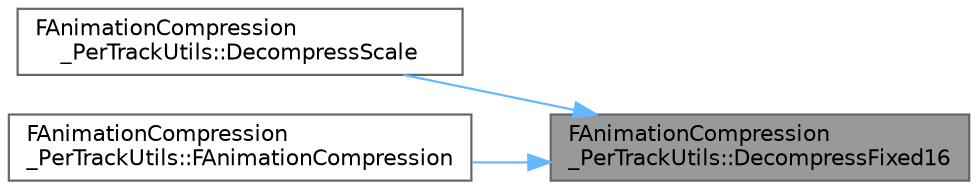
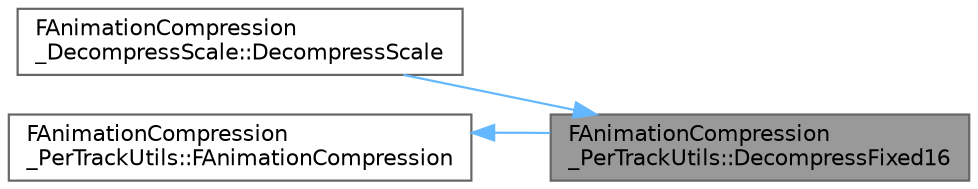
(240, 42) -> (240, 42)
(500, 162) -> (522, 133)
